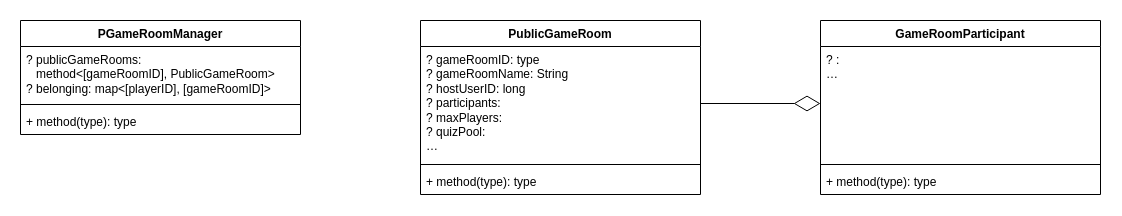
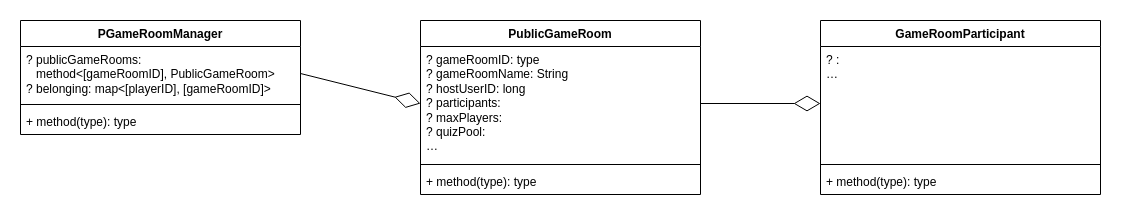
none -> (348, 85)
